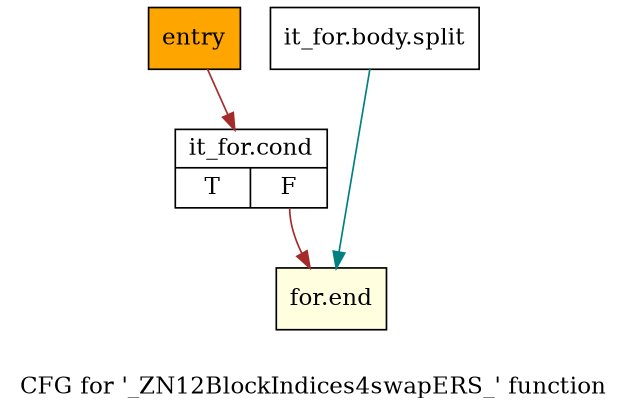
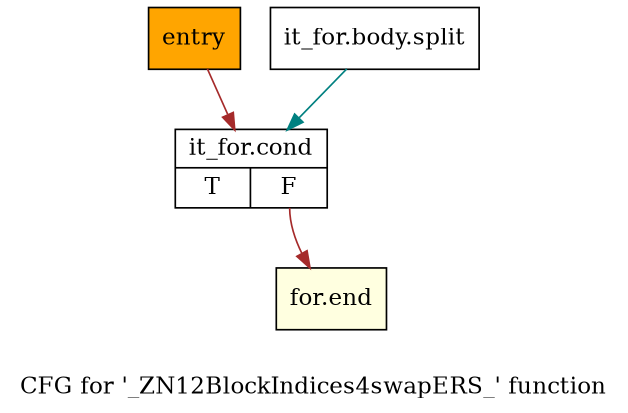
(354, 160) -> (323, 93)
